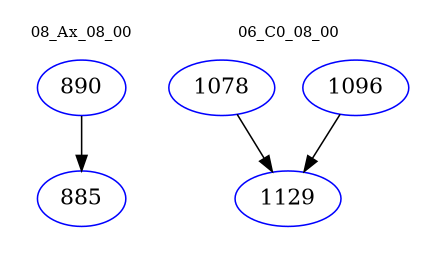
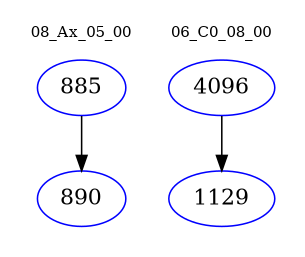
(82, 33) -> (82, 33)
(222, 88) -> none
(356, 88) -> (222, 88)
(82, 136) -> (82, 136)
